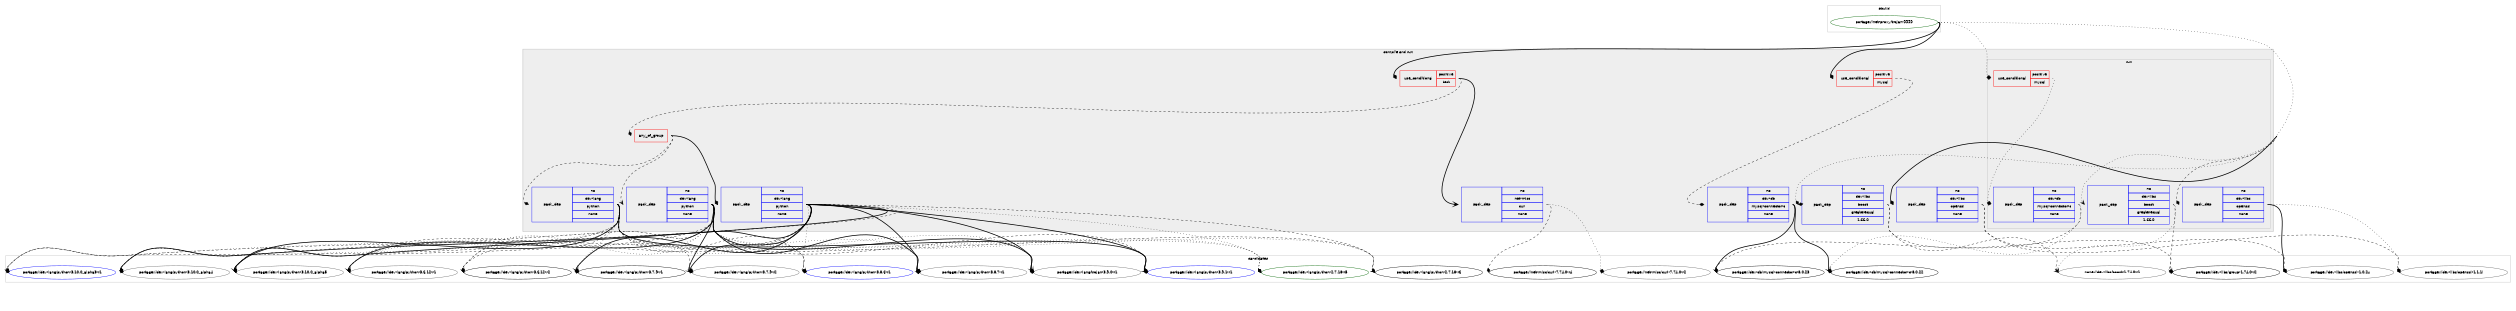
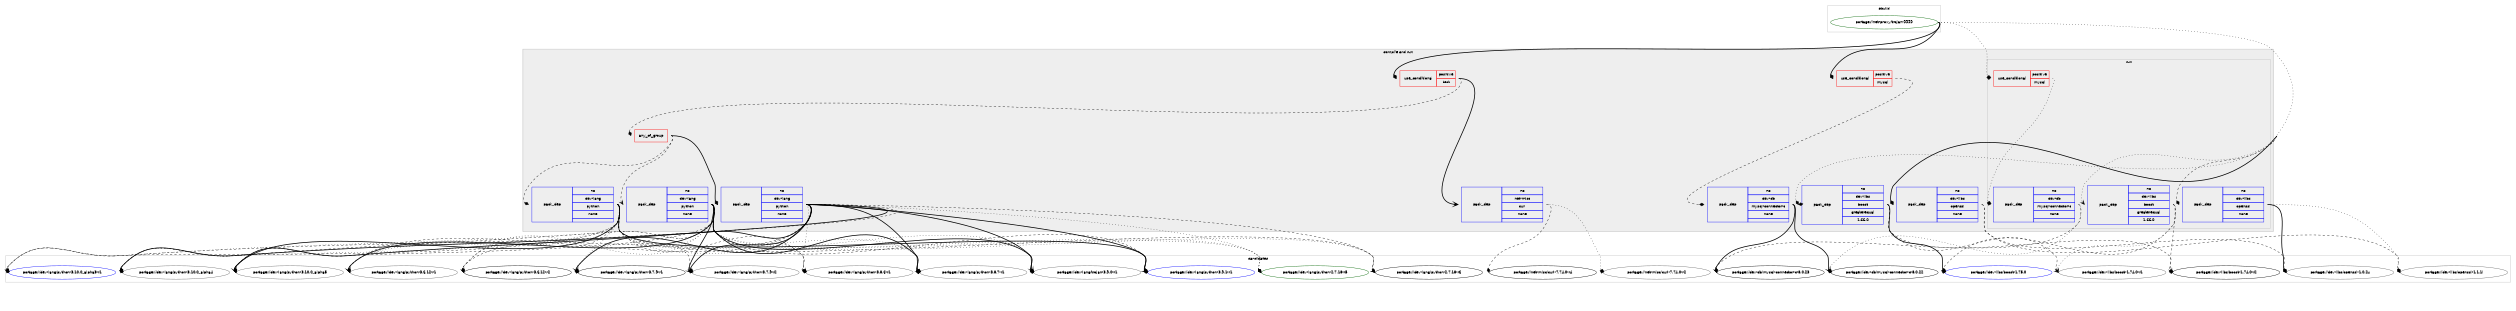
(859, 272) -> (859, 272)
none -> (1998, 272)
(2112, 272) -> (2112, 272)
(2226, 272) -> (2226, 272)
